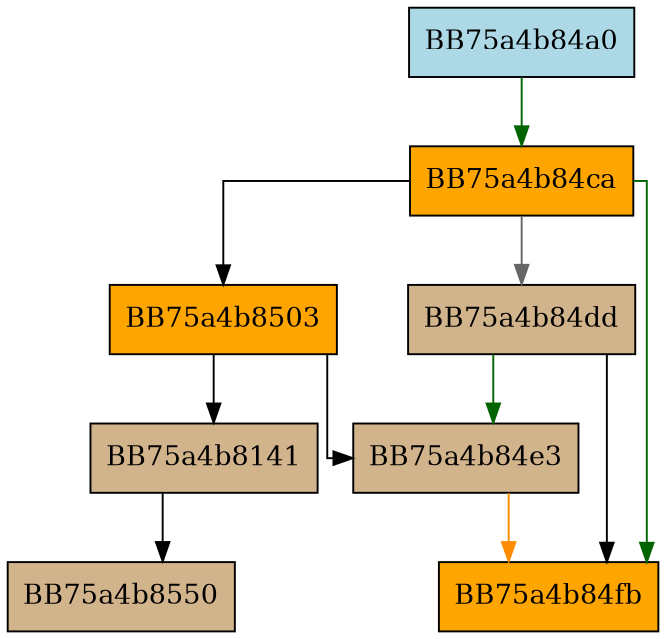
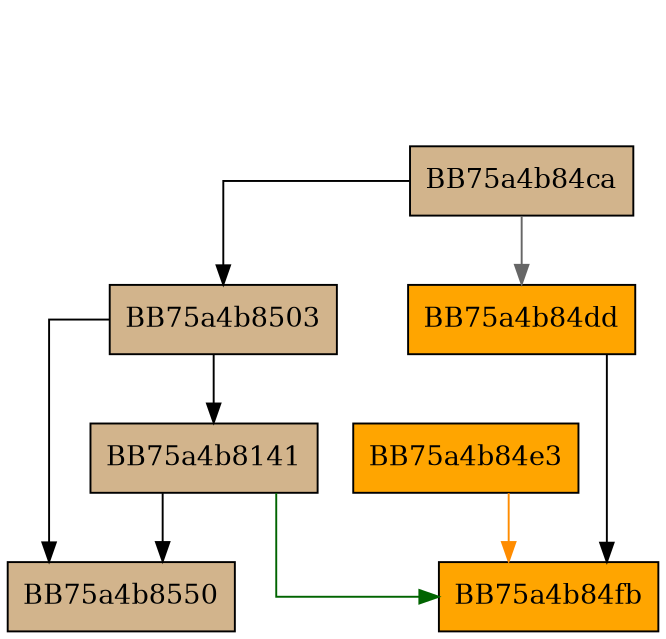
(522, 42) -> none
(522, 181) -> (522, 181)
(223, 320) -> (223, 320)
(522, 320) -> (522, 320)
(647, 355) -> (296, 597)
(493, 379) -> none
(327, 409) -> (49, 401)
(466, 458) -> (466, 458)
